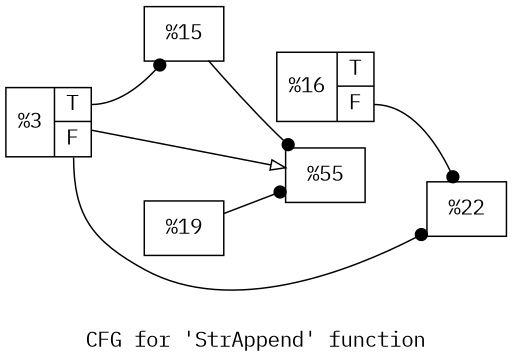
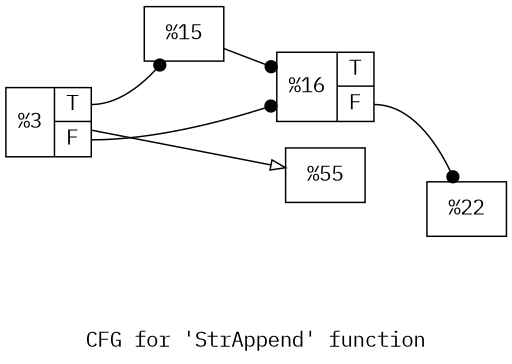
(245, 101) -> (245, 57)
(184, 228) -> none
(212, 289) -> (179, 130)
